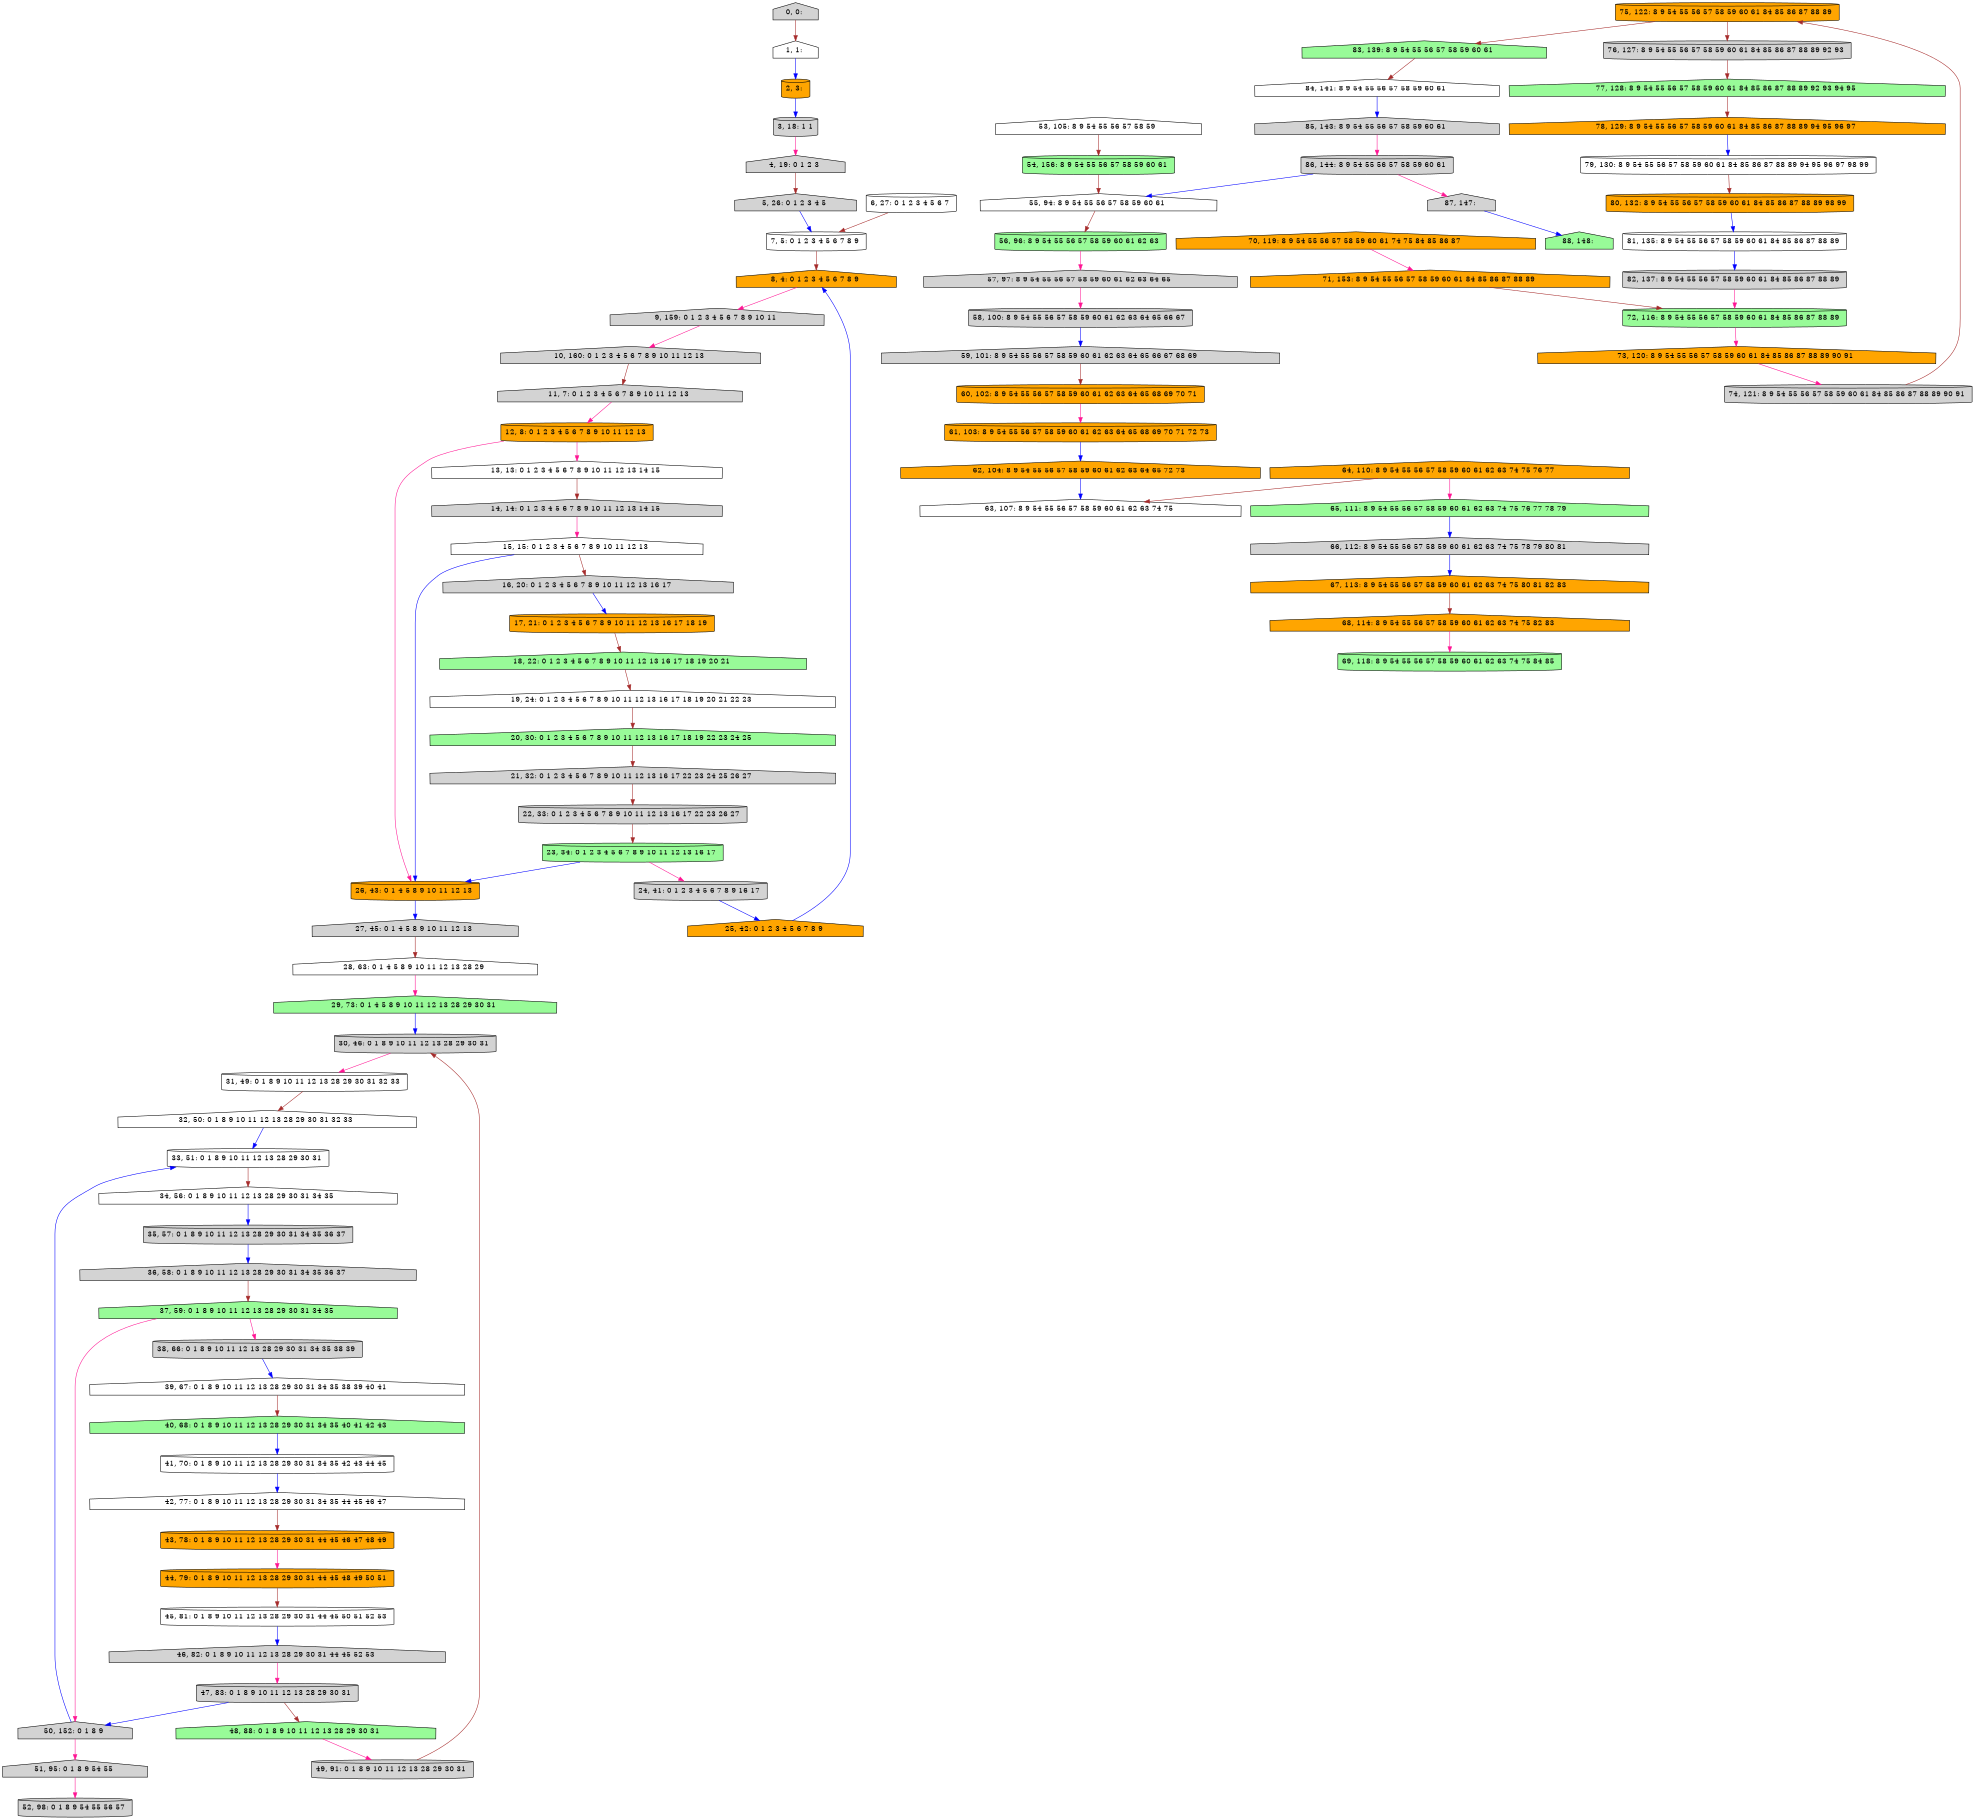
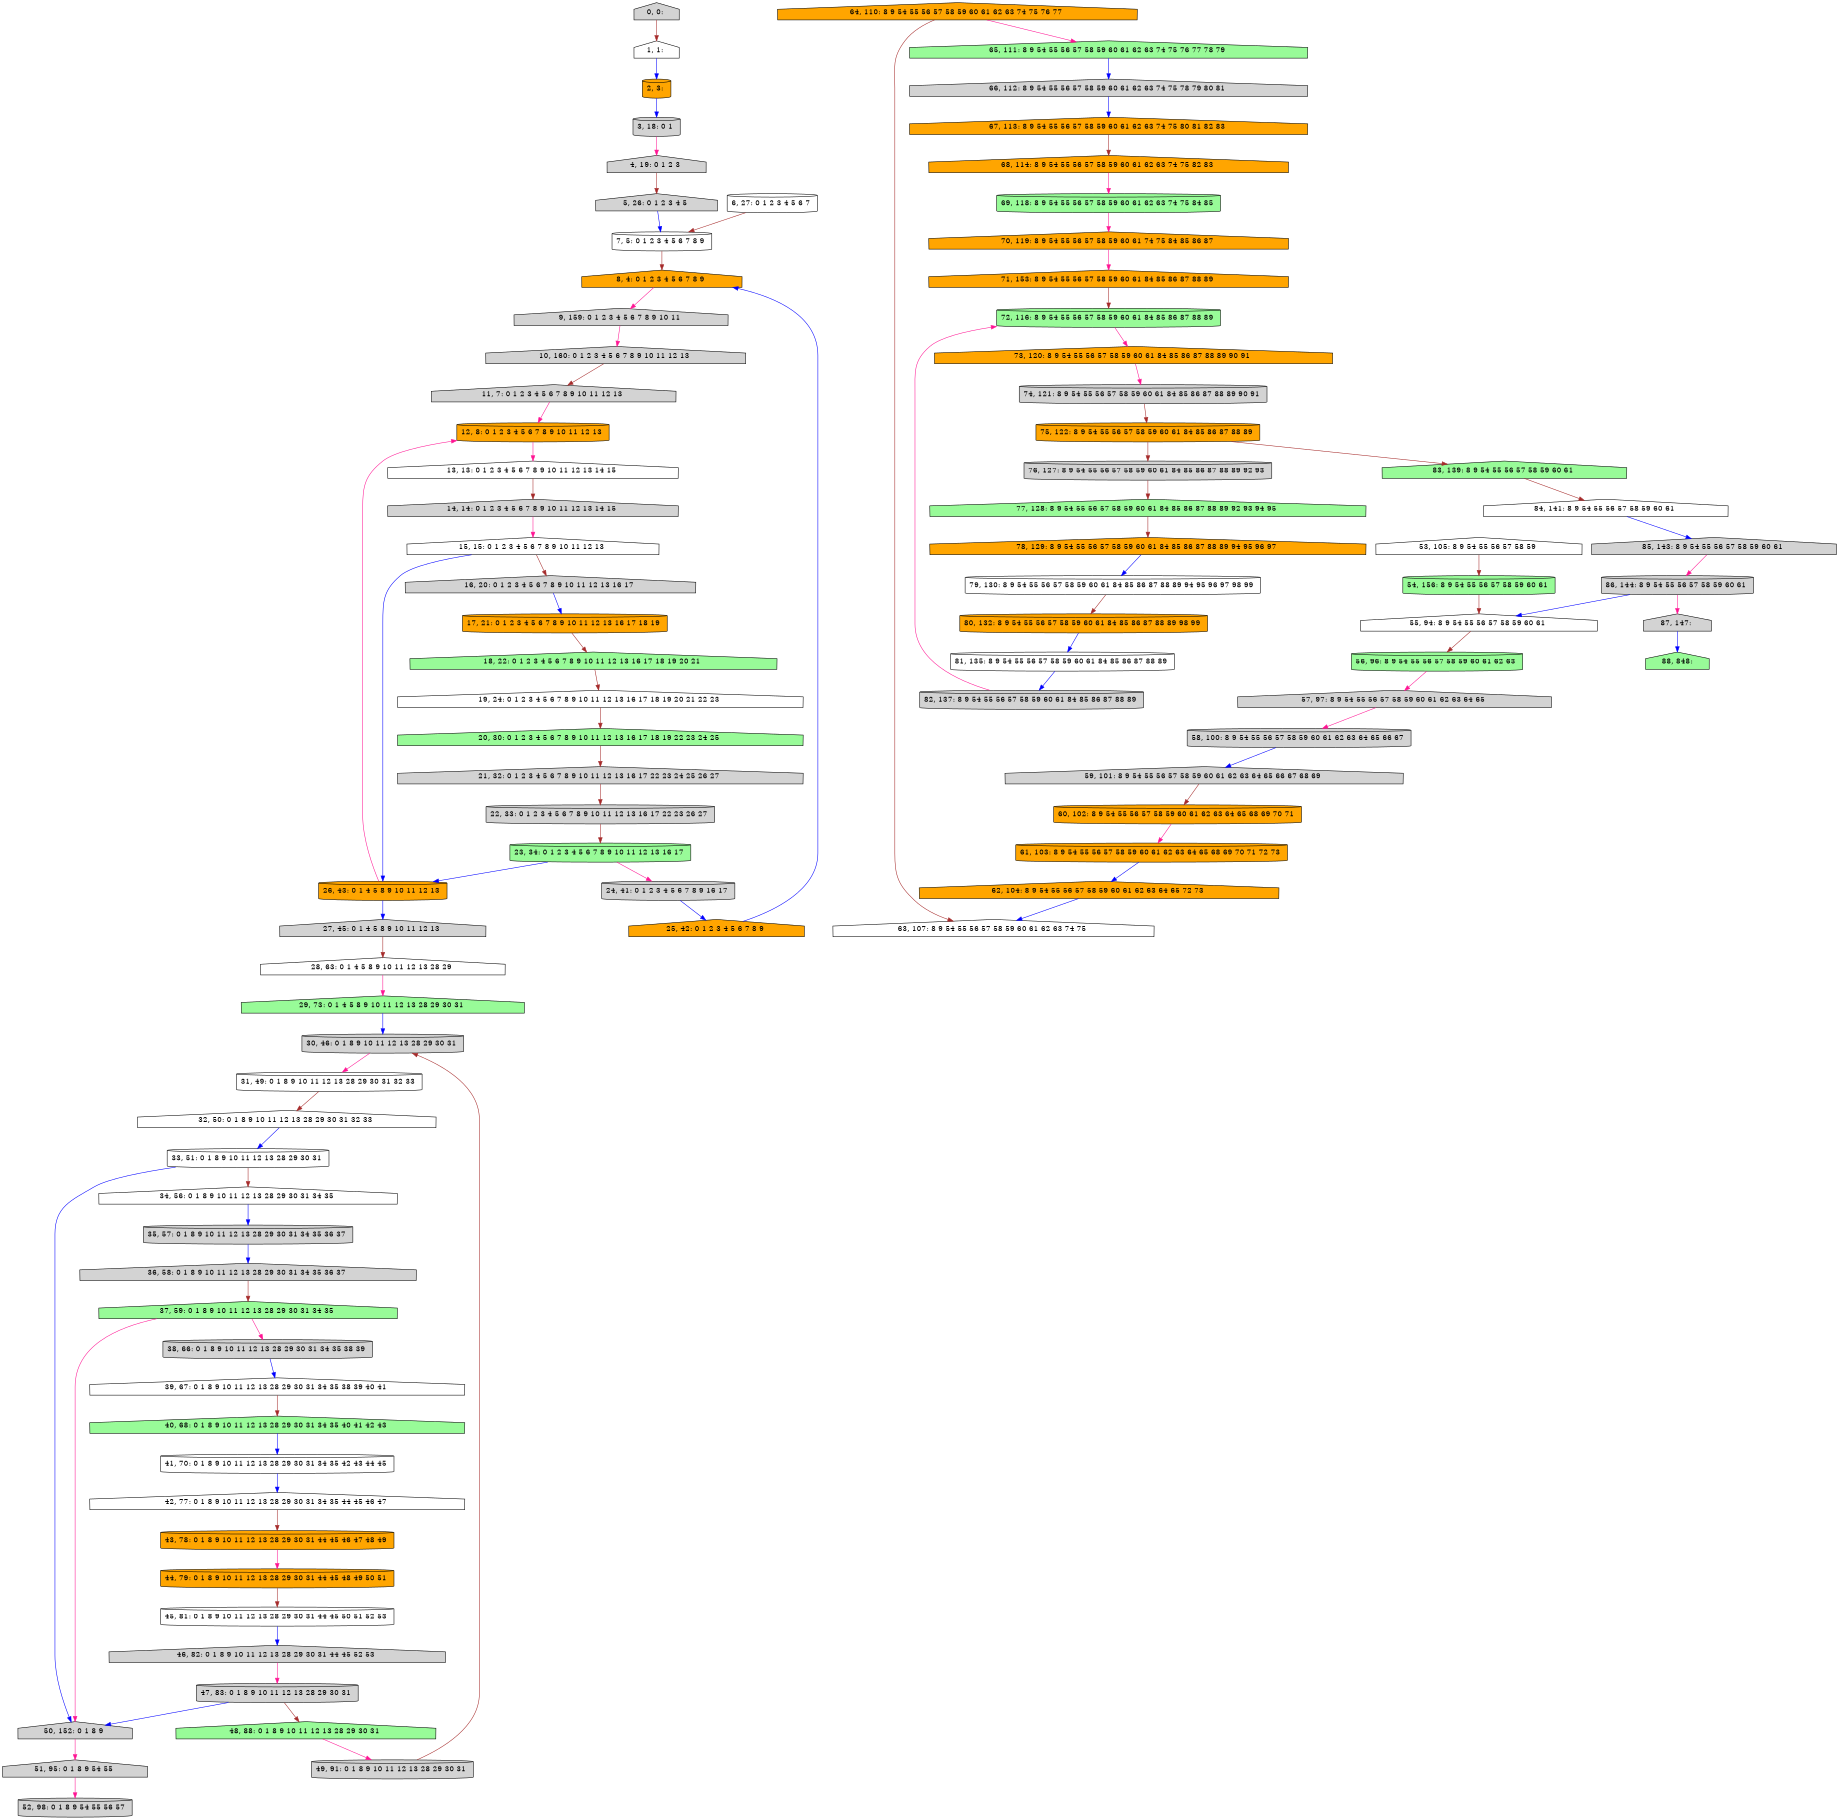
(796, 127) -> (657, 127)
none -> (1109, 220)
(1579, 241) -> (1677, 662)
(395, 623) -> (363, 633)
(55, 1407) -> (55, 1402)
